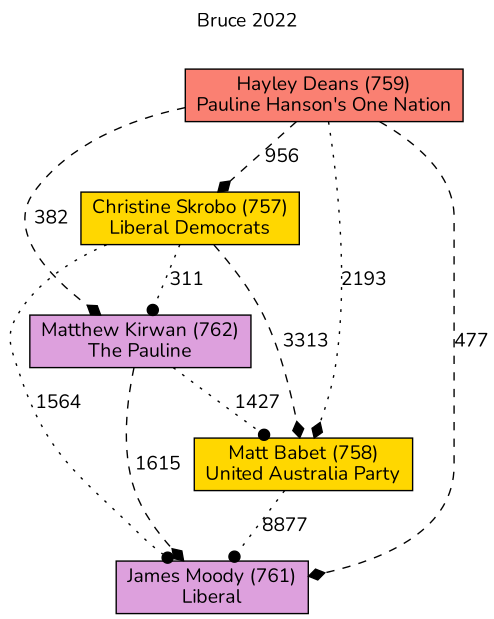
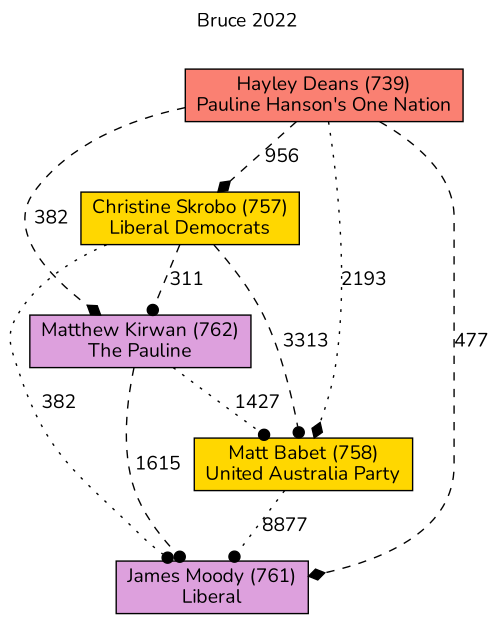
(324, 95) -> (324, 95)
(167, 275) -> (167, 275)
(270, 329) -> (270, 329)
(59, 403) -> (59, 403)
(129, 464) -> (129, 464)
